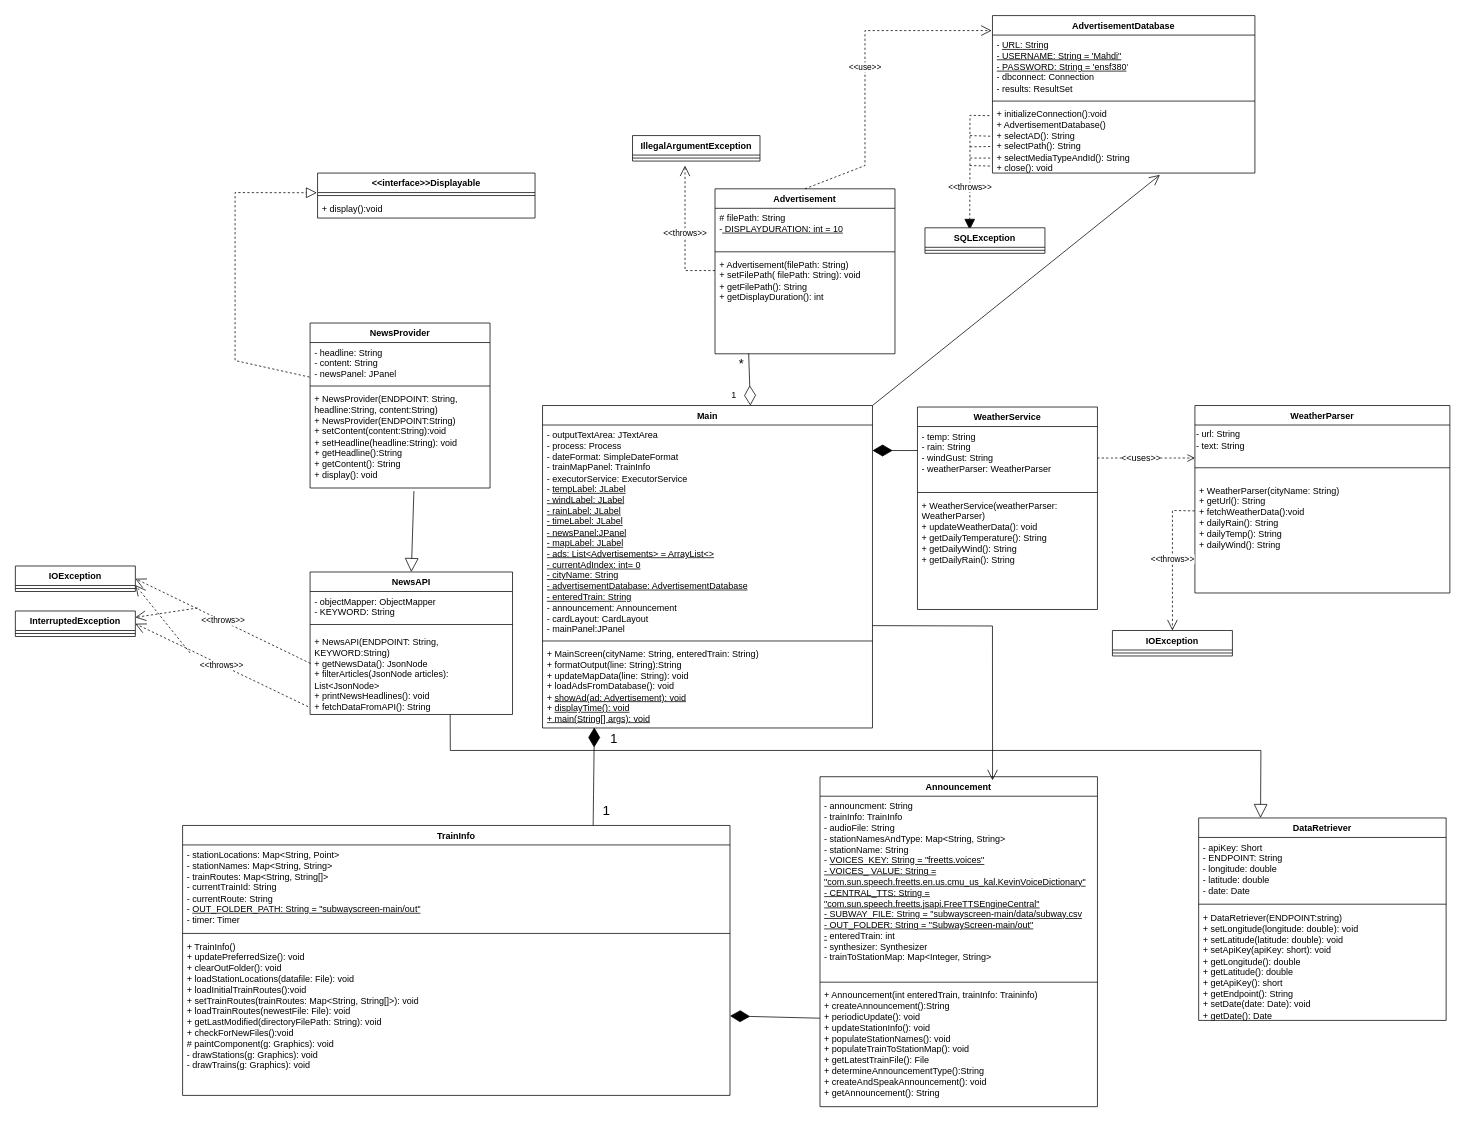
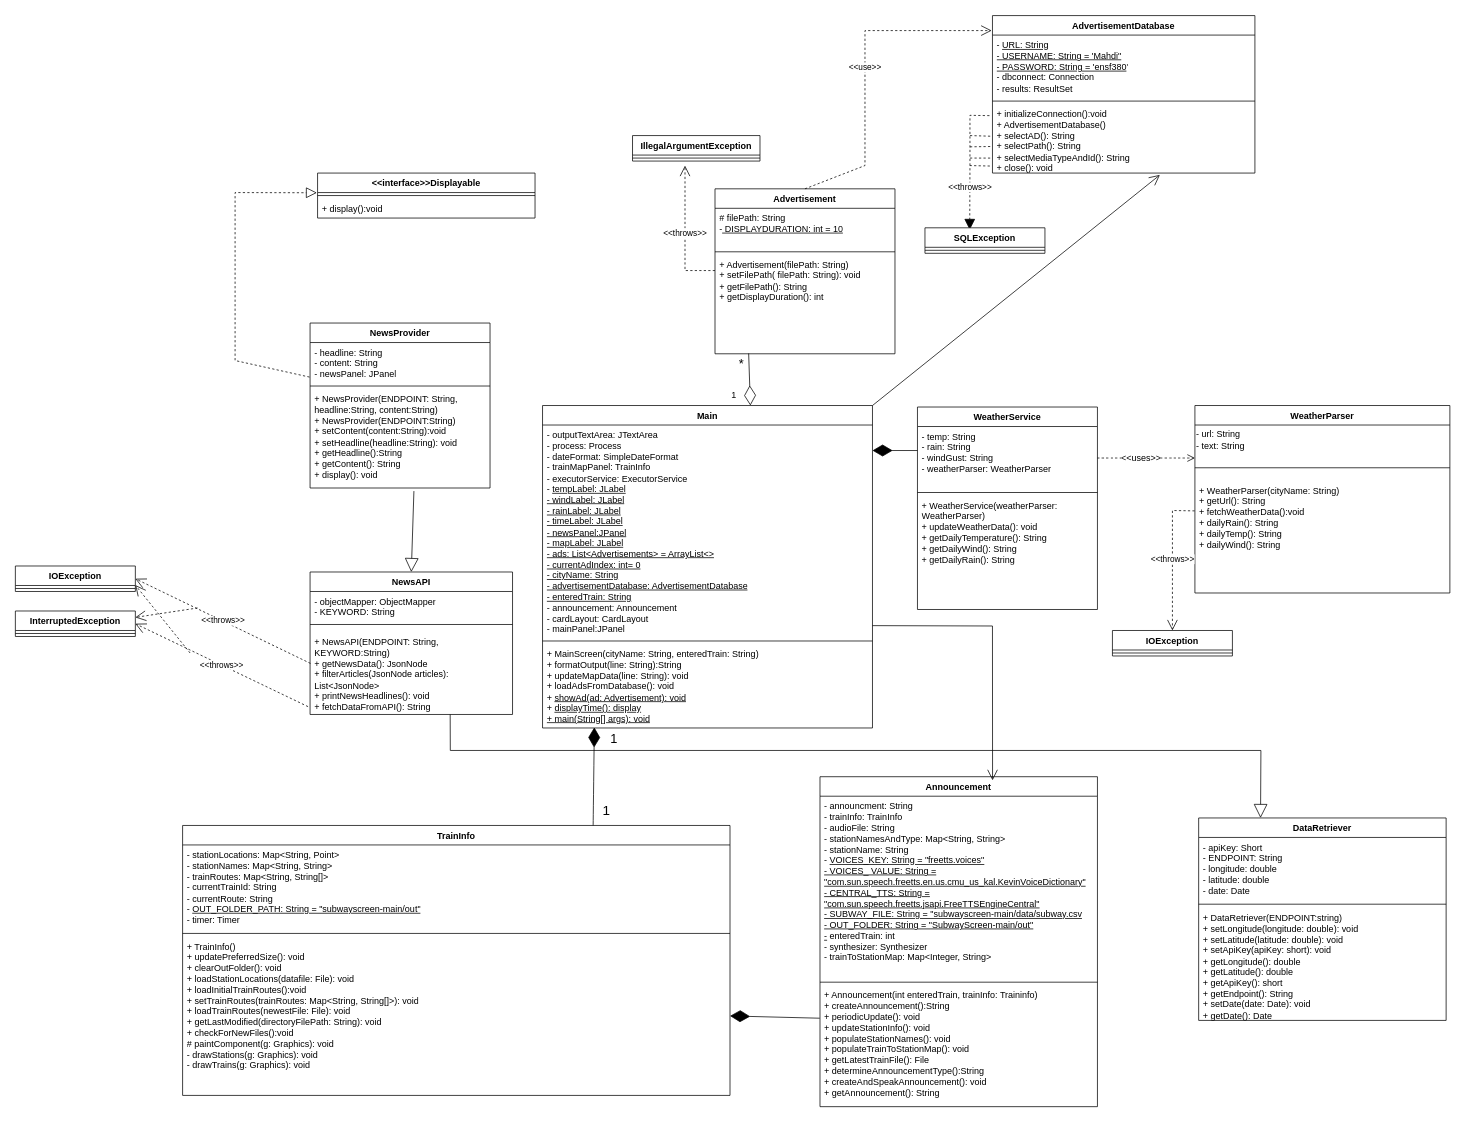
(664, 687) -> (664, 687)
